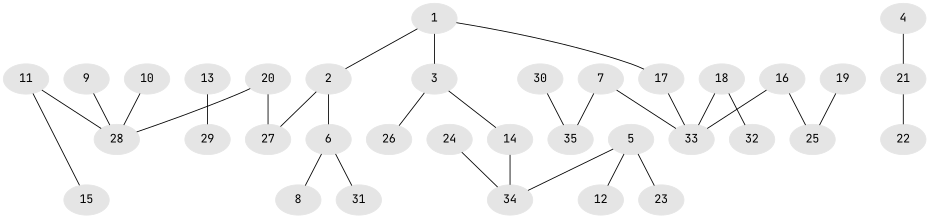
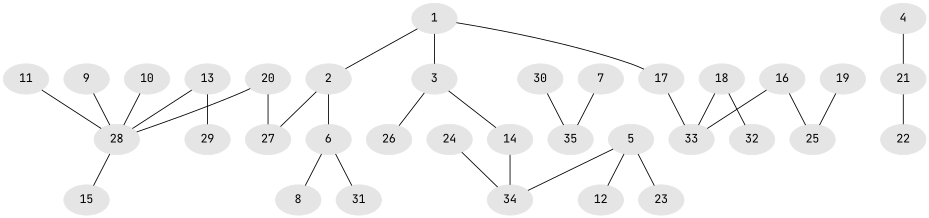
none -> (162, 109)
(646, 109) -> none
(56, 139) -> (102, 170)
